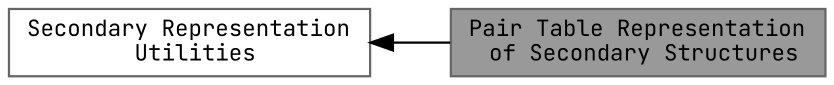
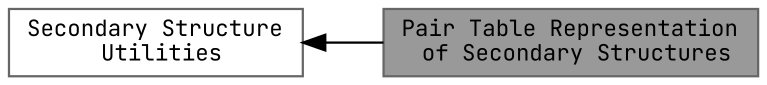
(190, 43) -> (156, 43)
